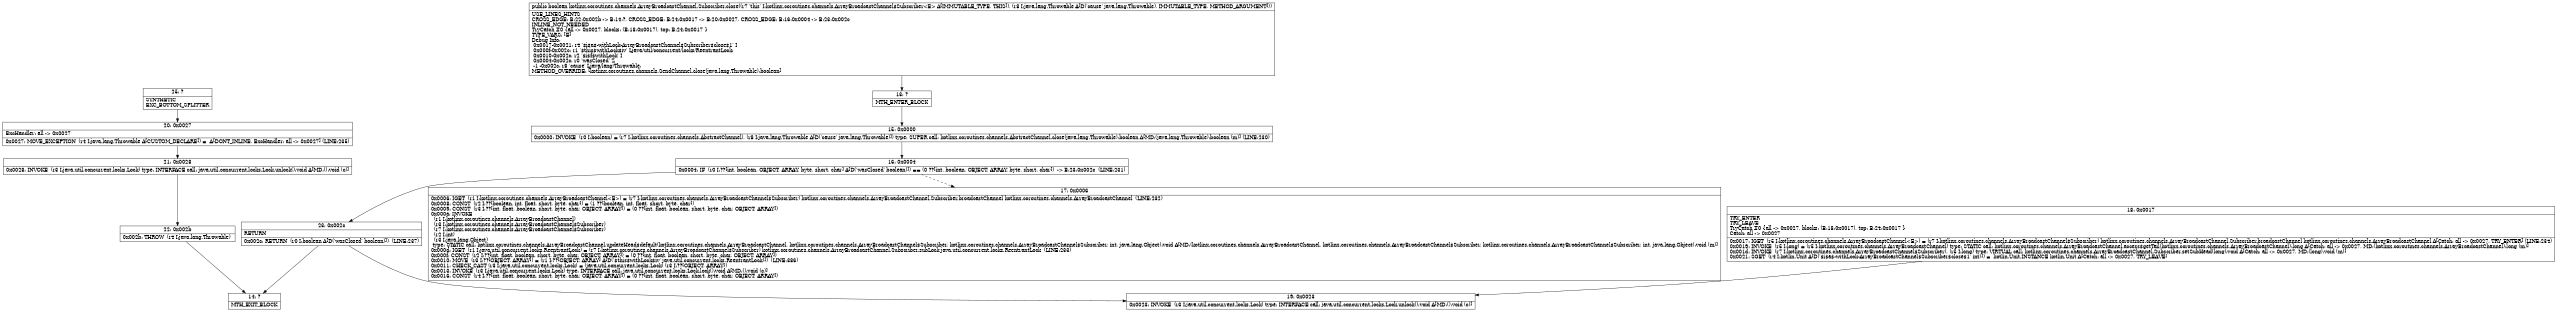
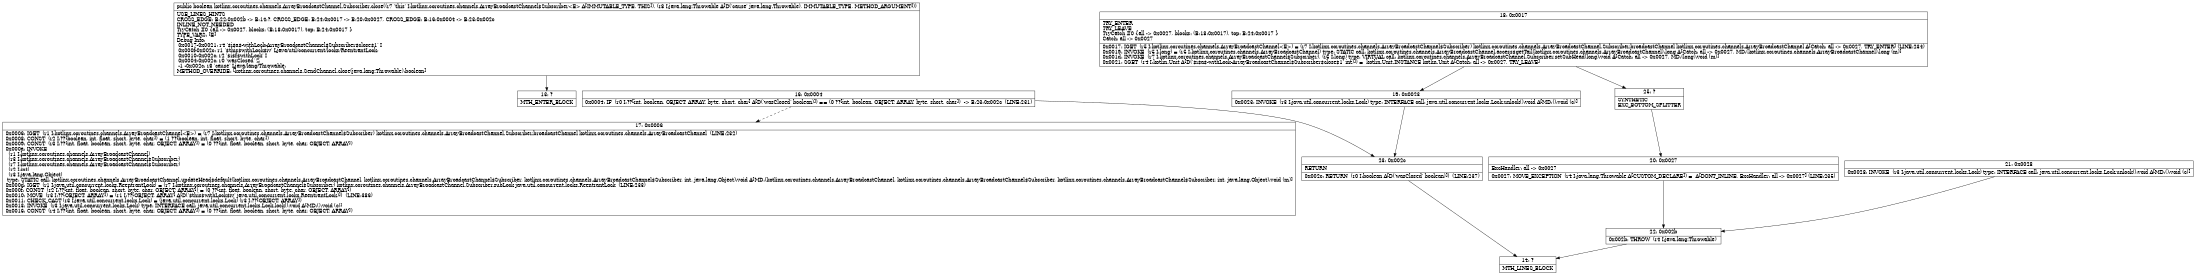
none -> (1599, 77)
(902, 134) -> none
(178, 151) -> (1663, 203)
(732, 297) -> (1400, 130)
(254, 305) -> (1528, 268)
